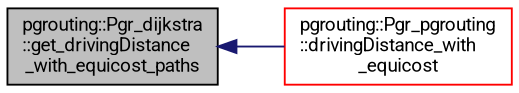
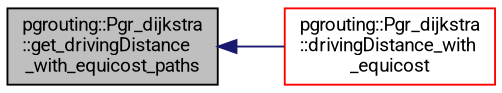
(398, 47) -> (390, 47)
